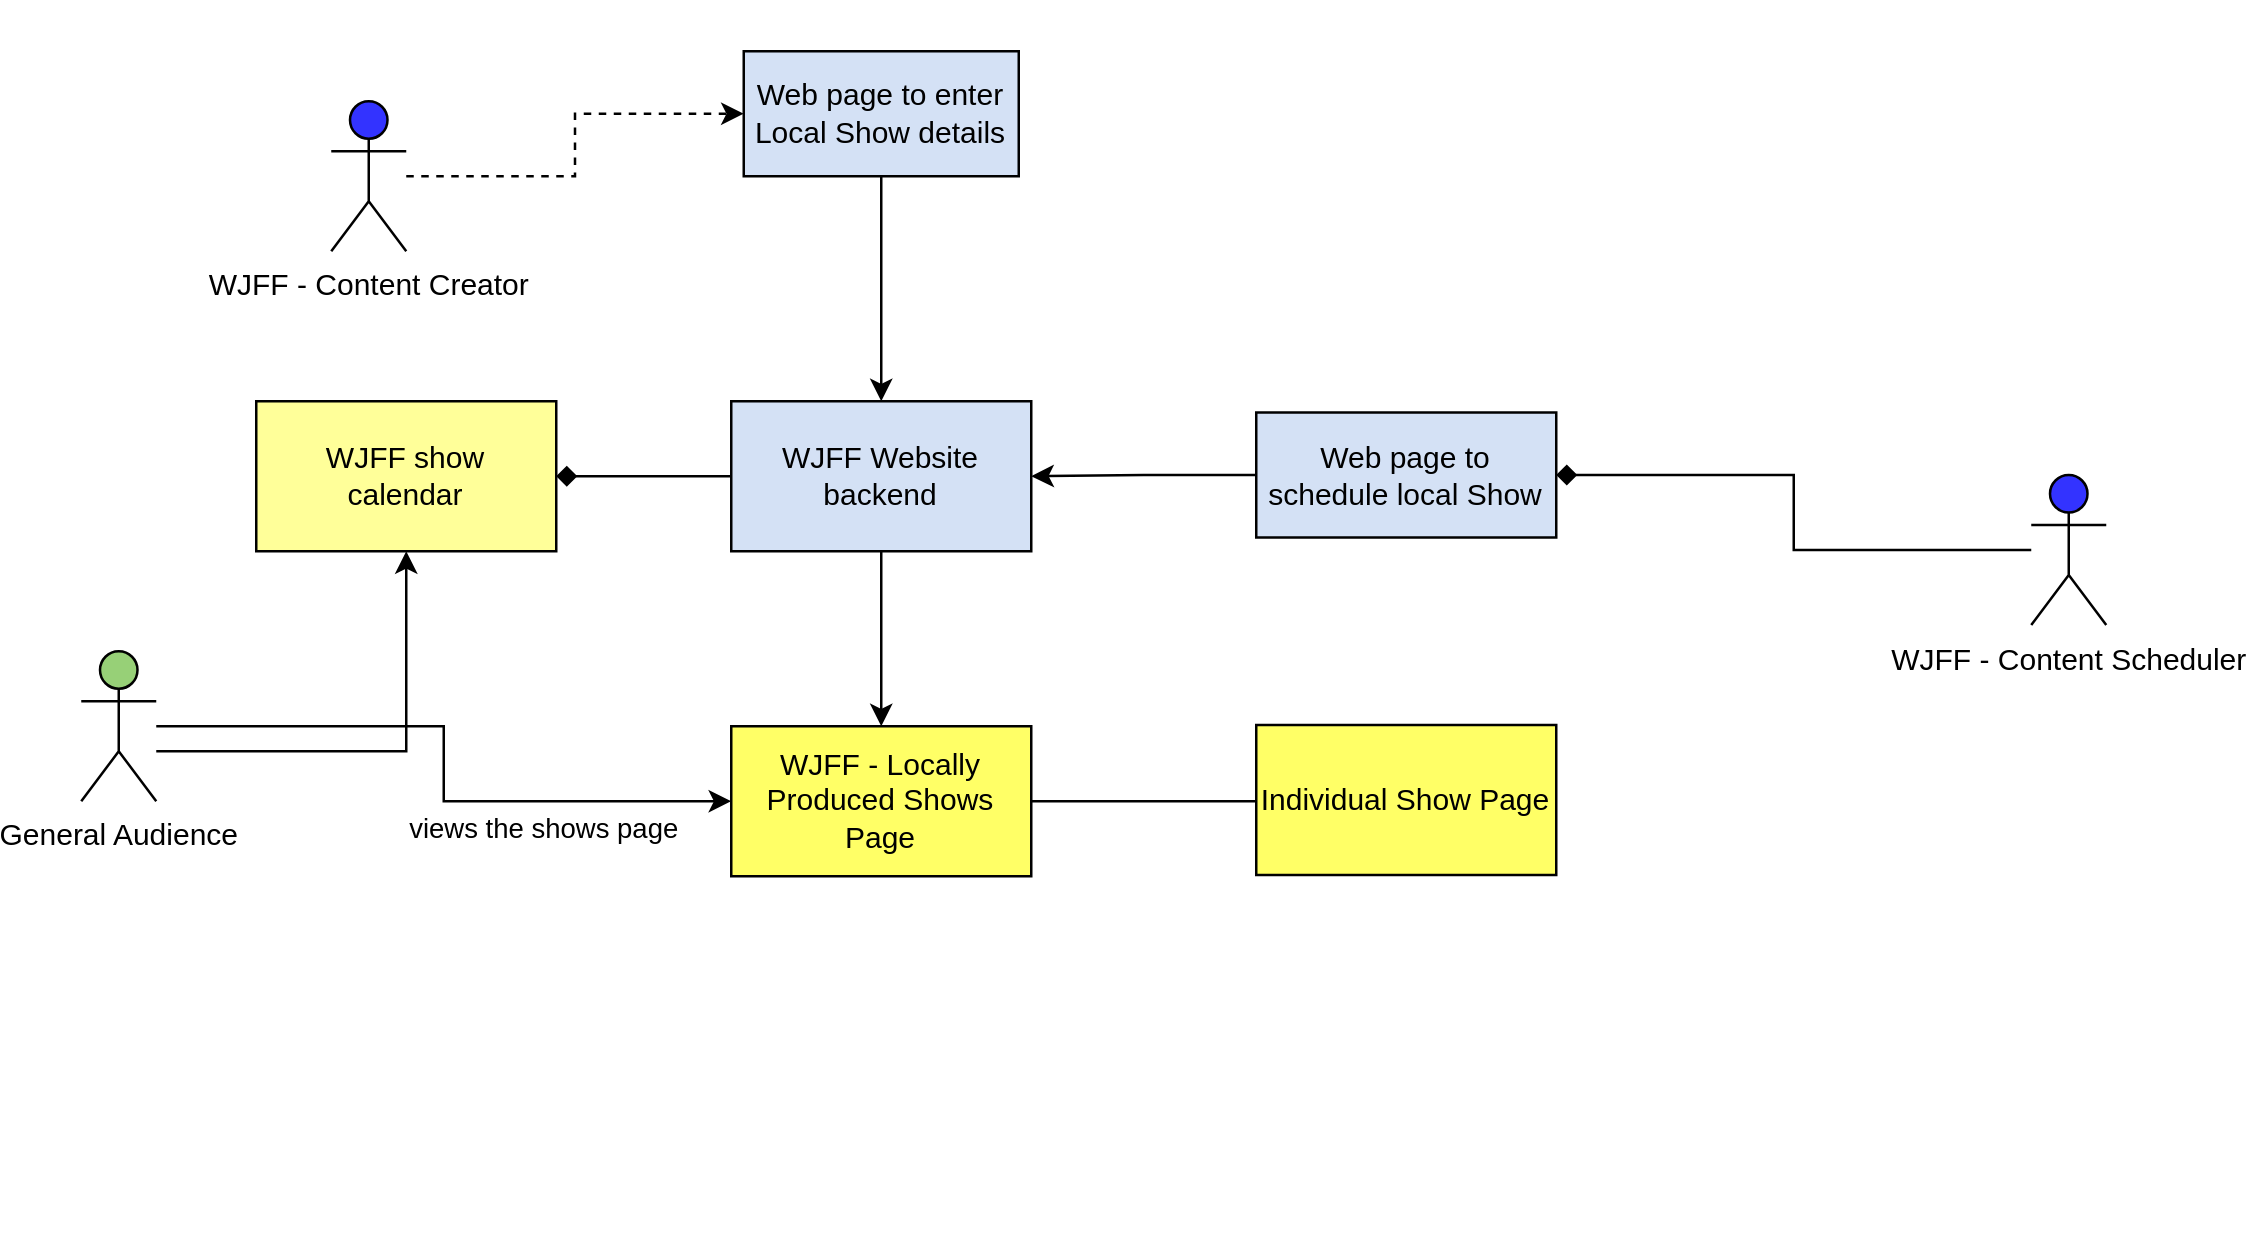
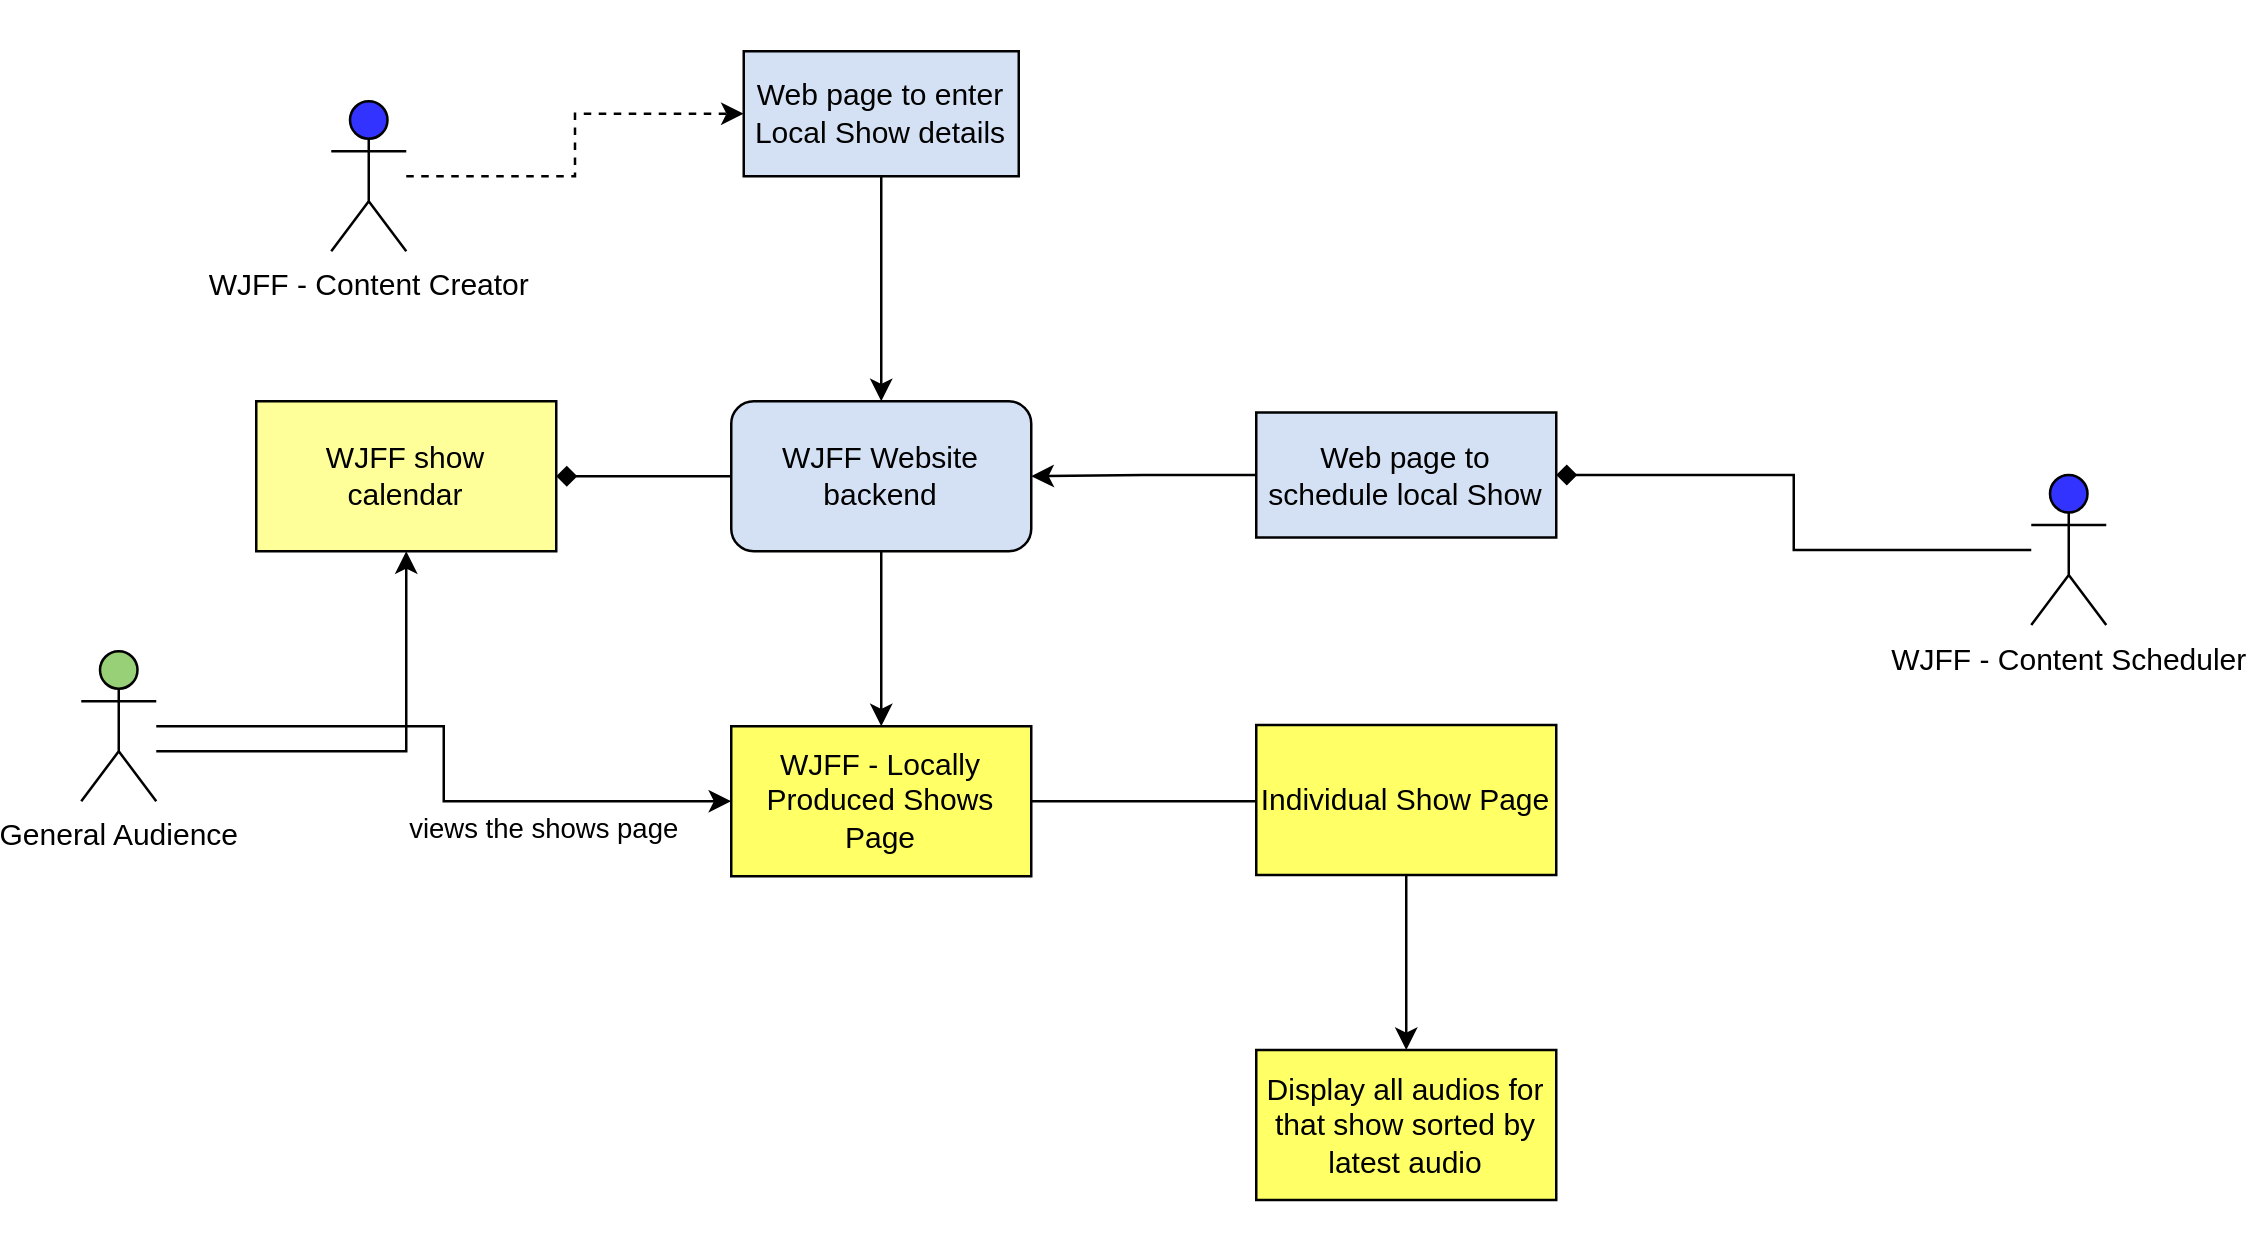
(881, 476) -> (881, 476)
none -> (1406, 954)
none -> (1406, 1125)
